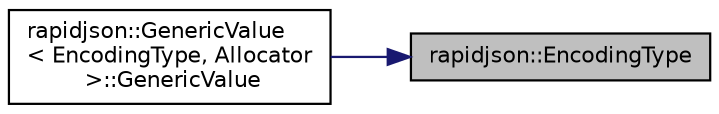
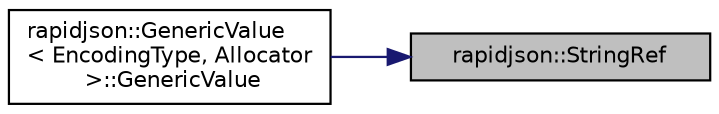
(561, 57) -> (561, 57)
